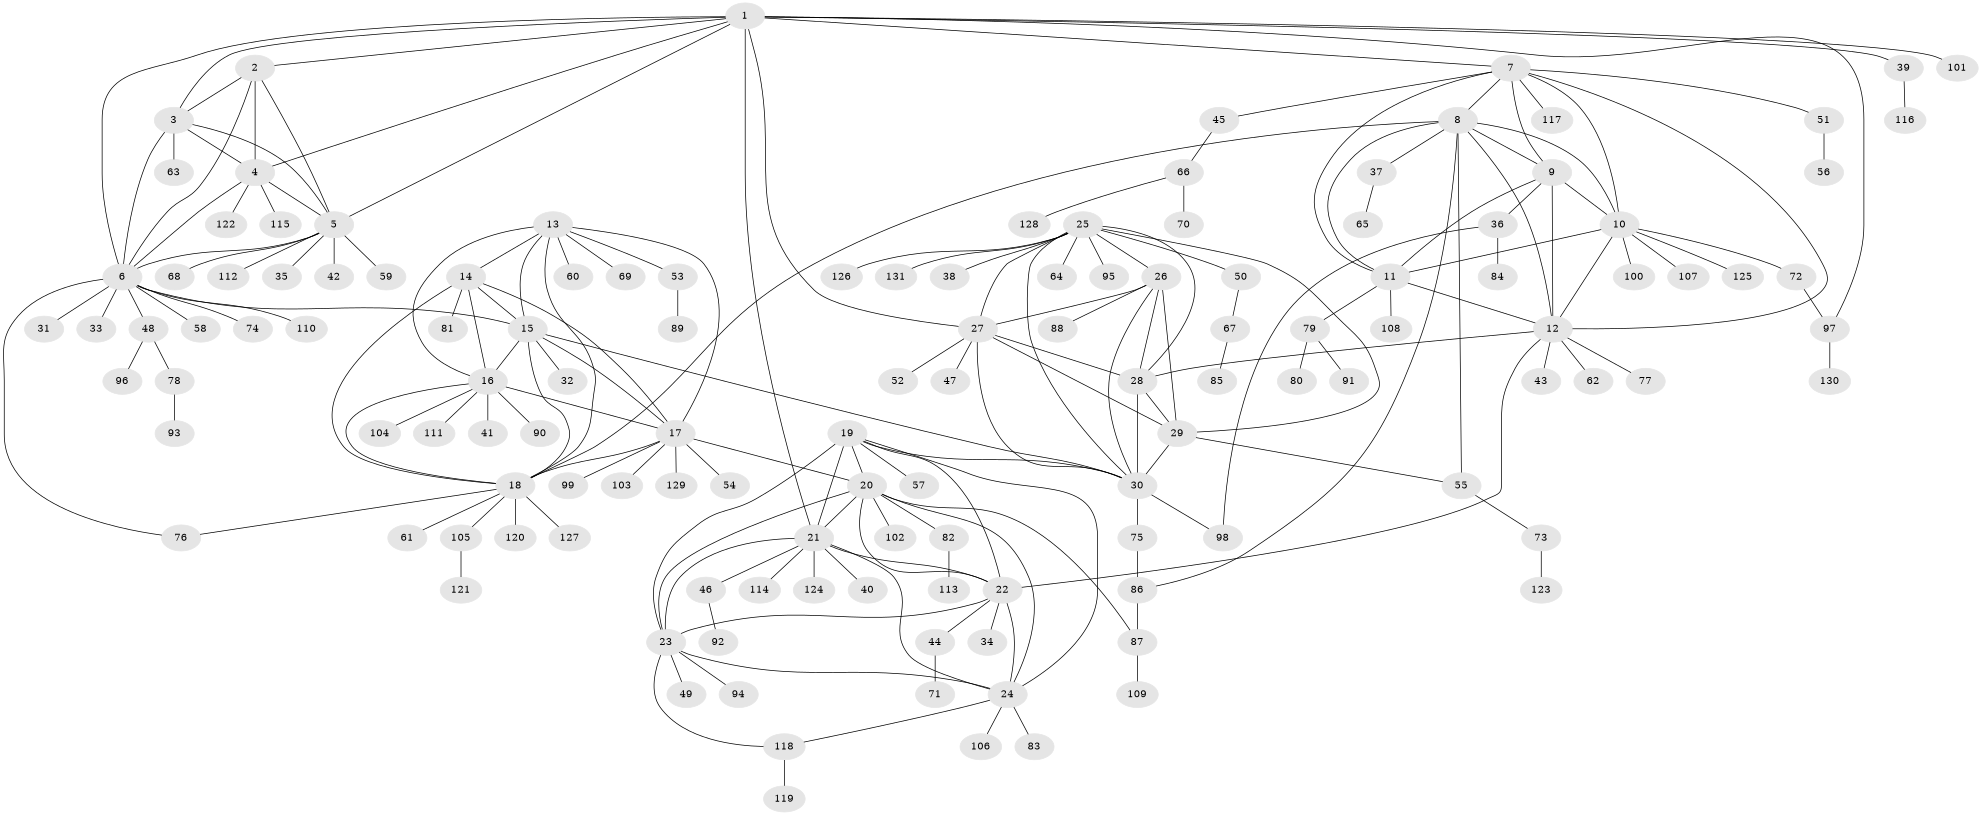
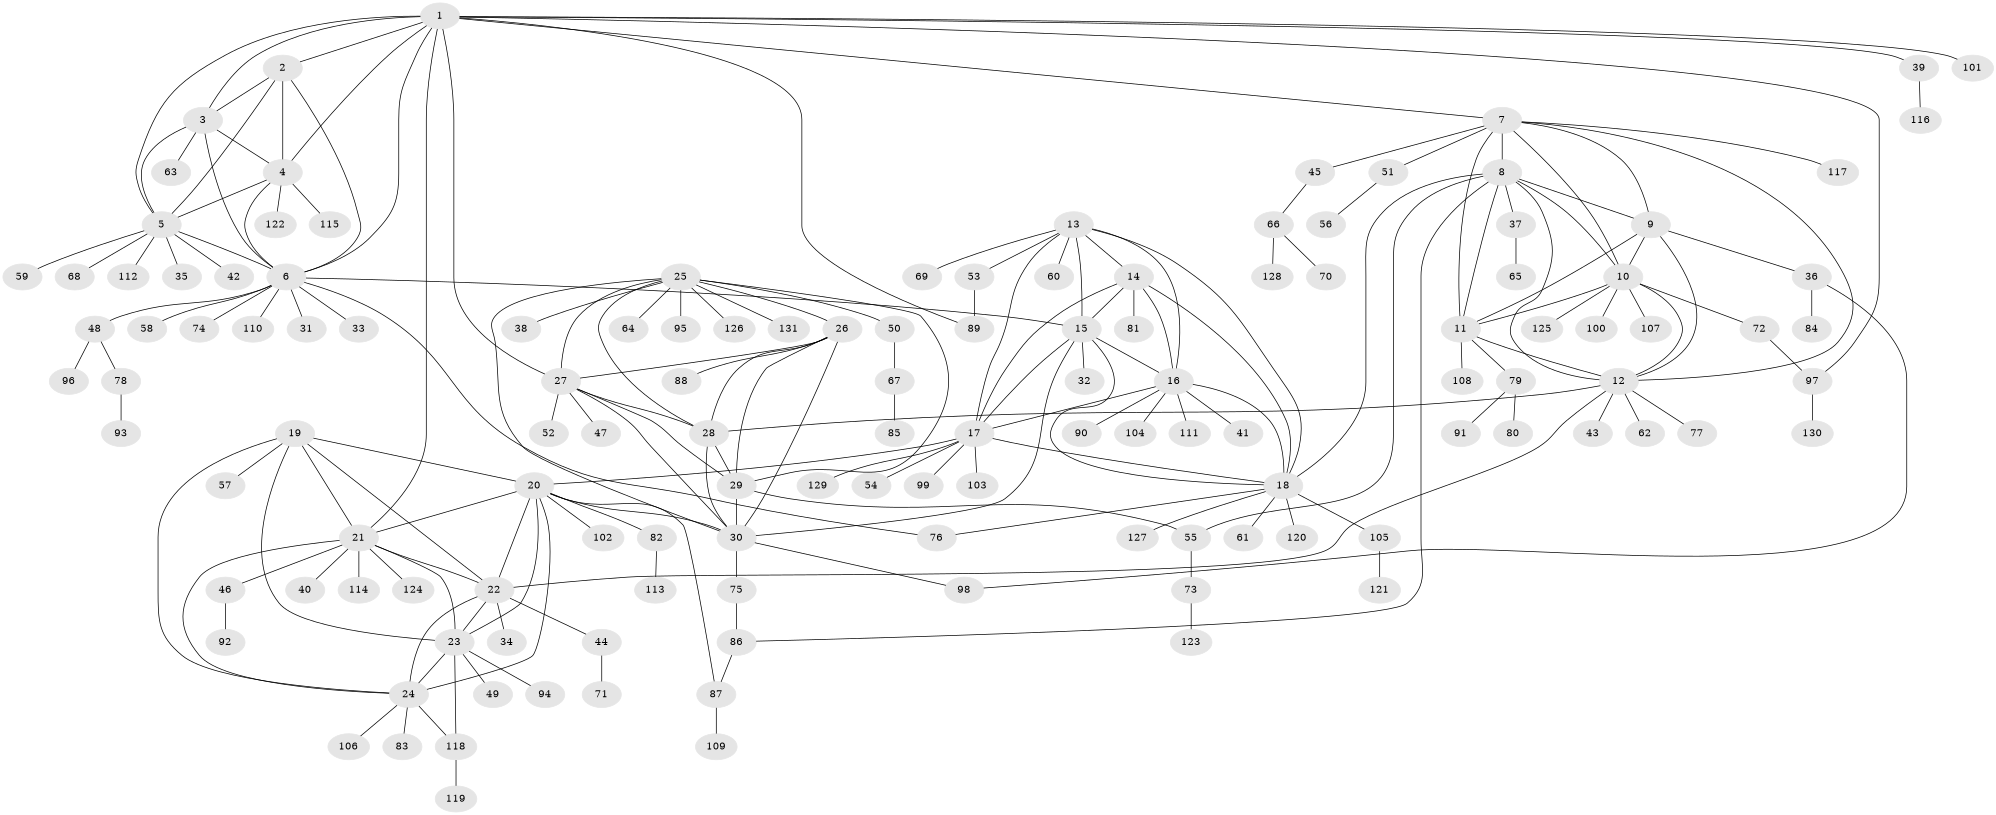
none -> (781, 89)
(992, 460) -> (635, 512)
